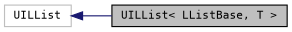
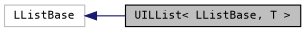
(38, 16) -> (45, 16)
